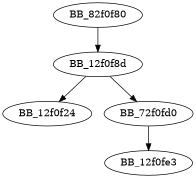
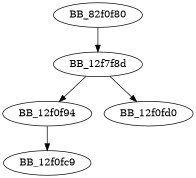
(98, 64) -> (98, 64)
(47, 114) -> (47, 114)
(149, 114) -> (149, 114)
none -> (47, 163)
(149, 163) -> none
